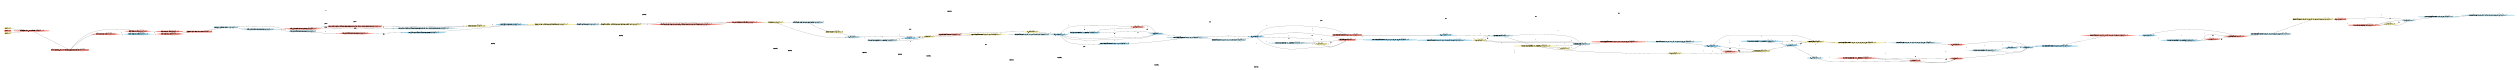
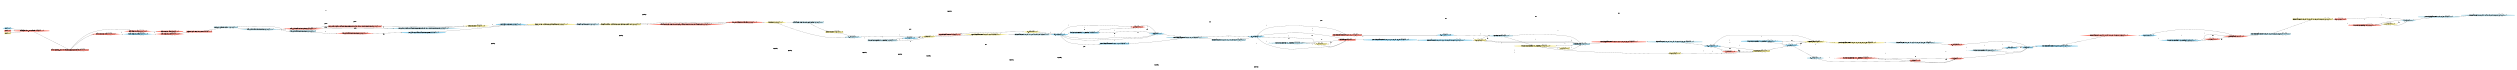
(8, 28) -> (8, 28)
